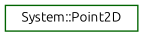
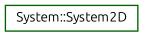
(72, 18) -> (72, 18)
